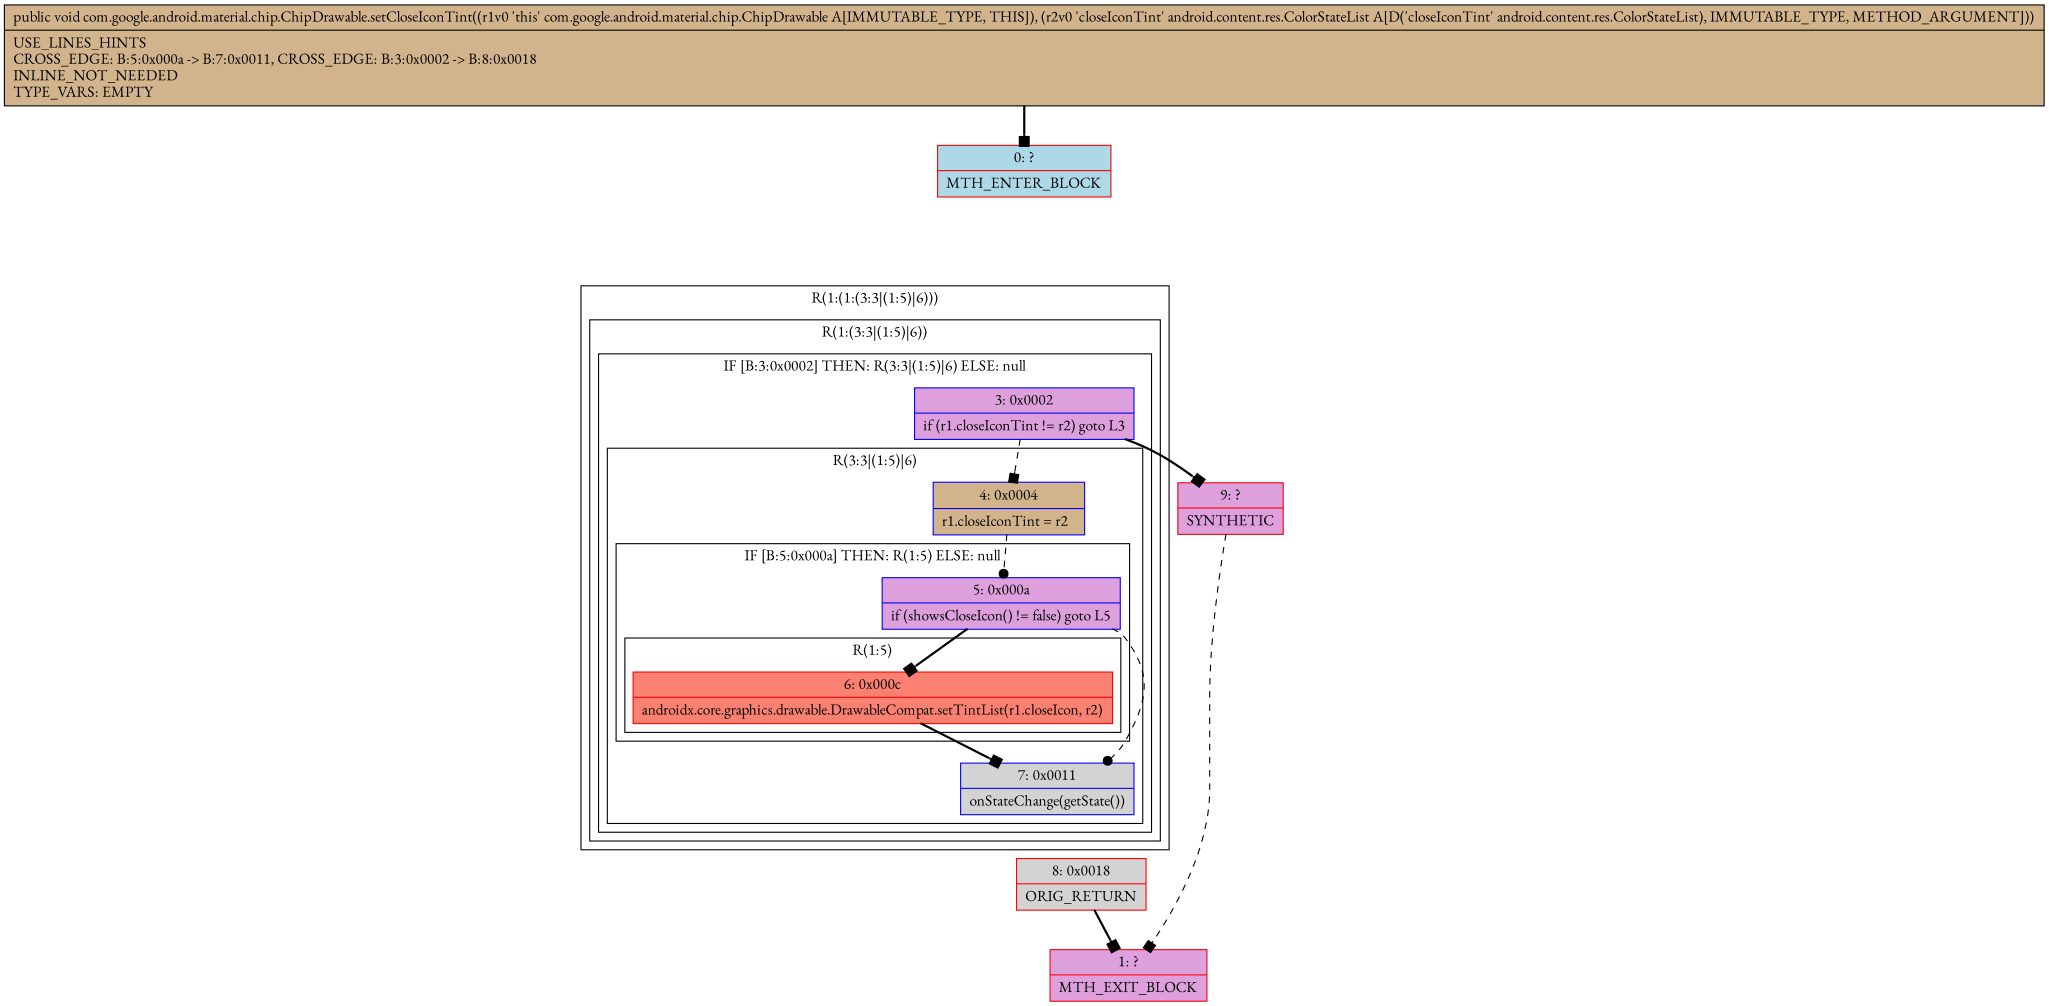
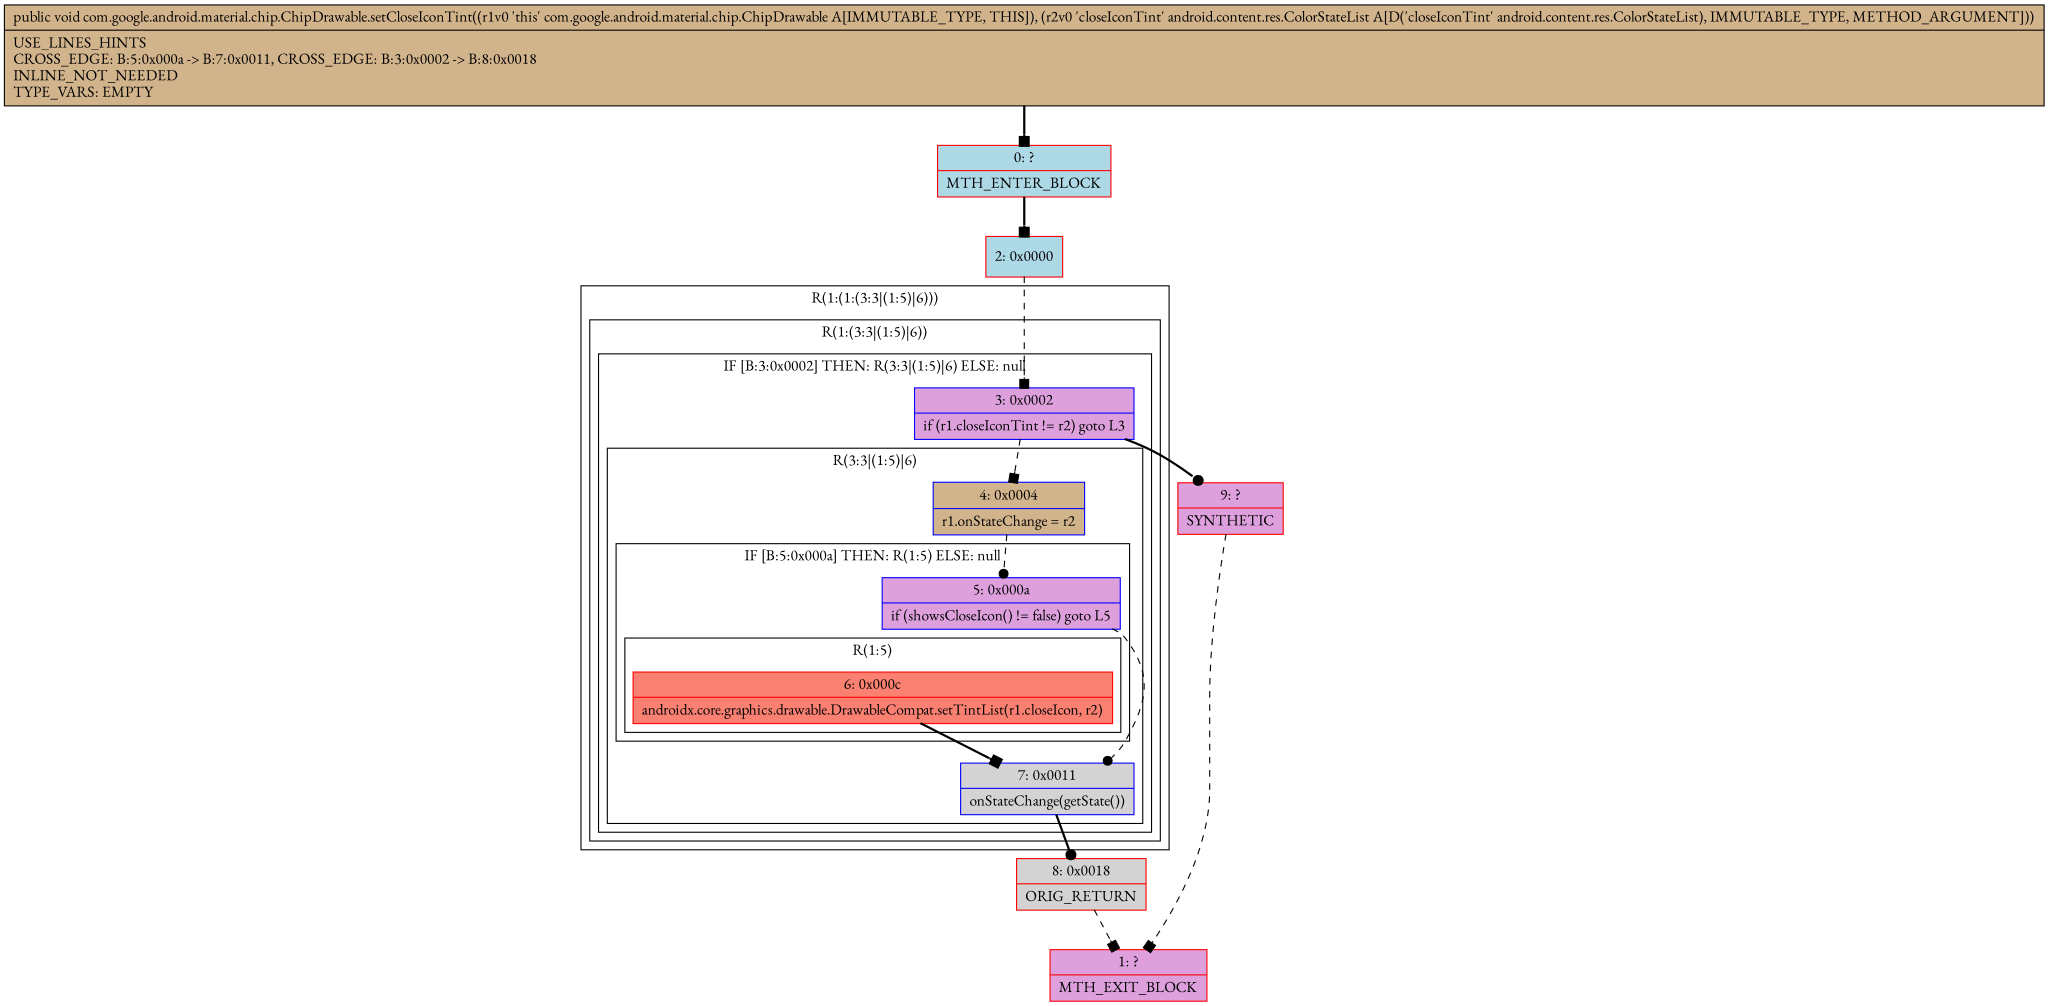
none -> (1024, 257)
(1177, 465) -> (1177, 465)
(1005, 521) -> (1009, 521)
(942, 647) -> none
none -> (1063, 833)
(1102, 925) -> (1102, 925)
